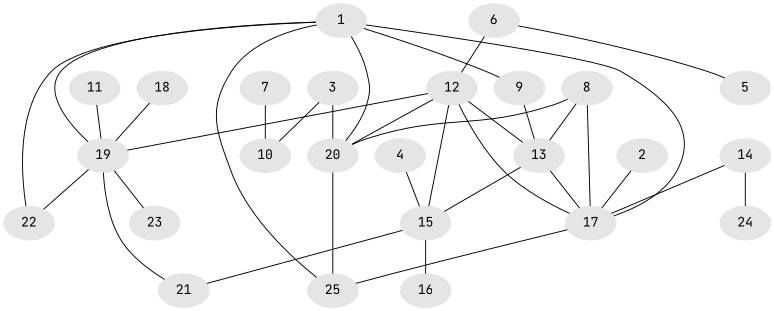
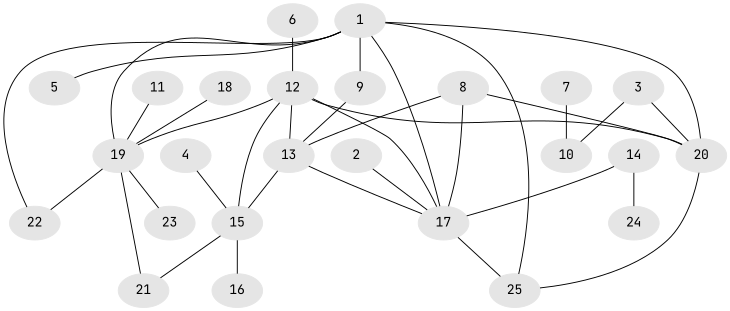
(623, 48) -> (208, 55)
